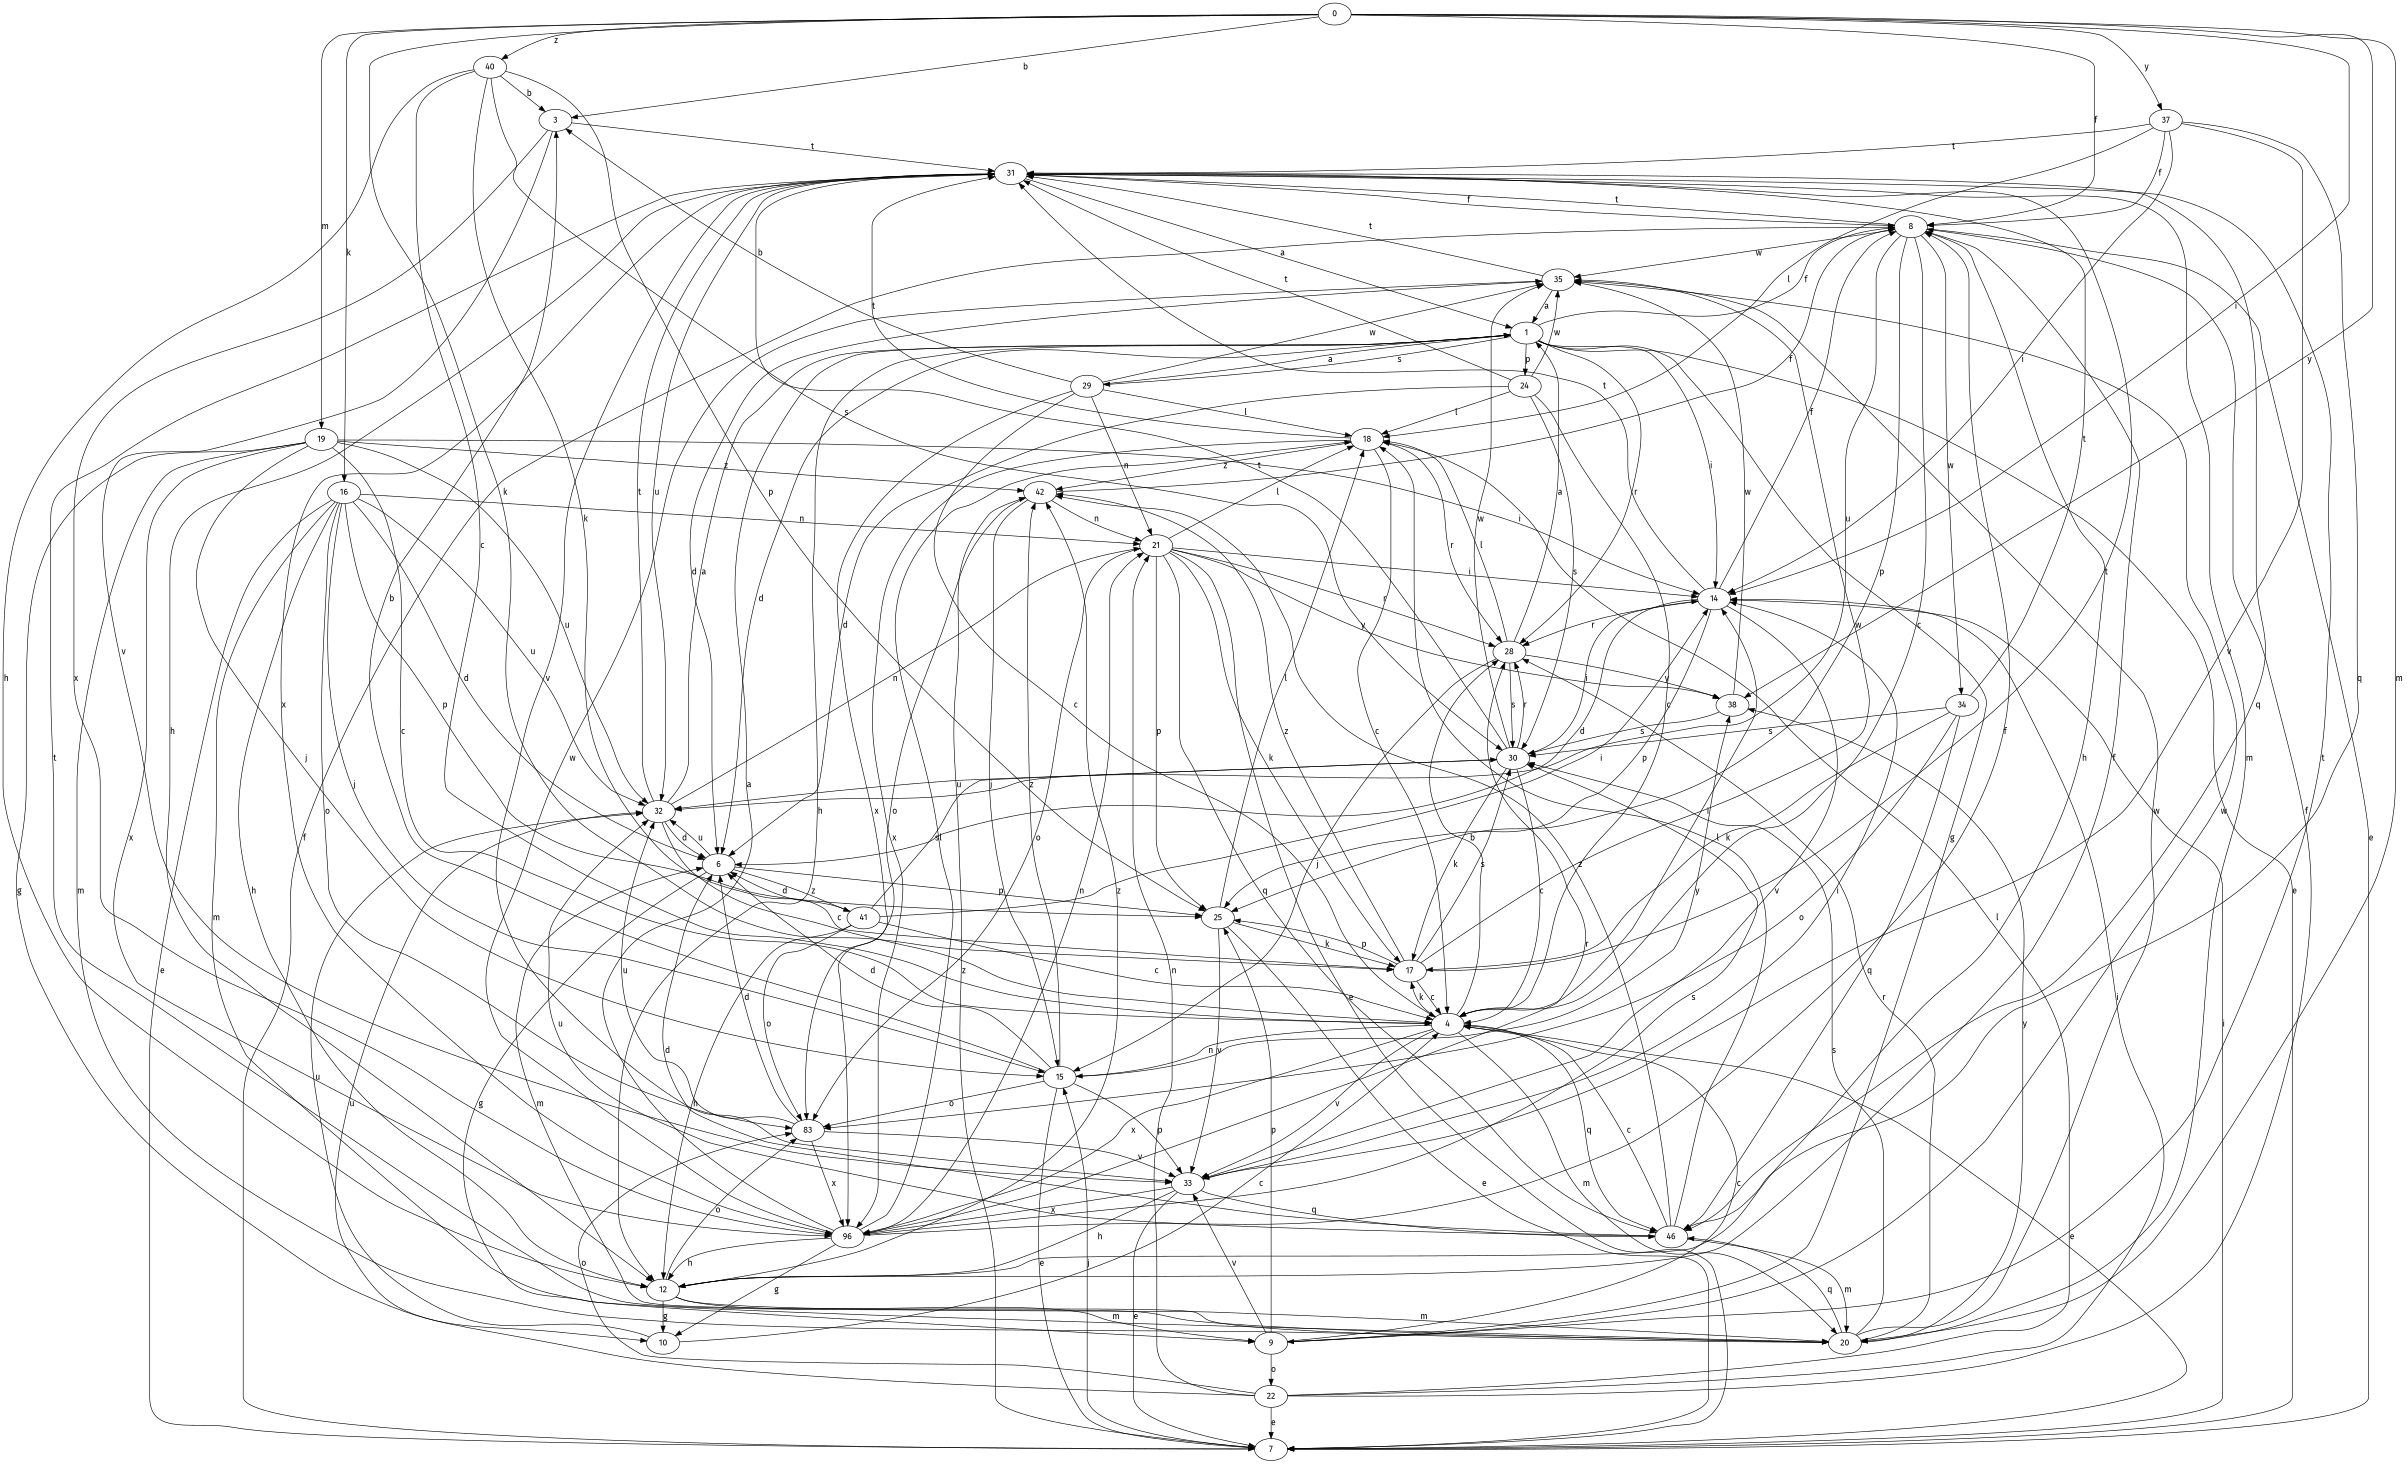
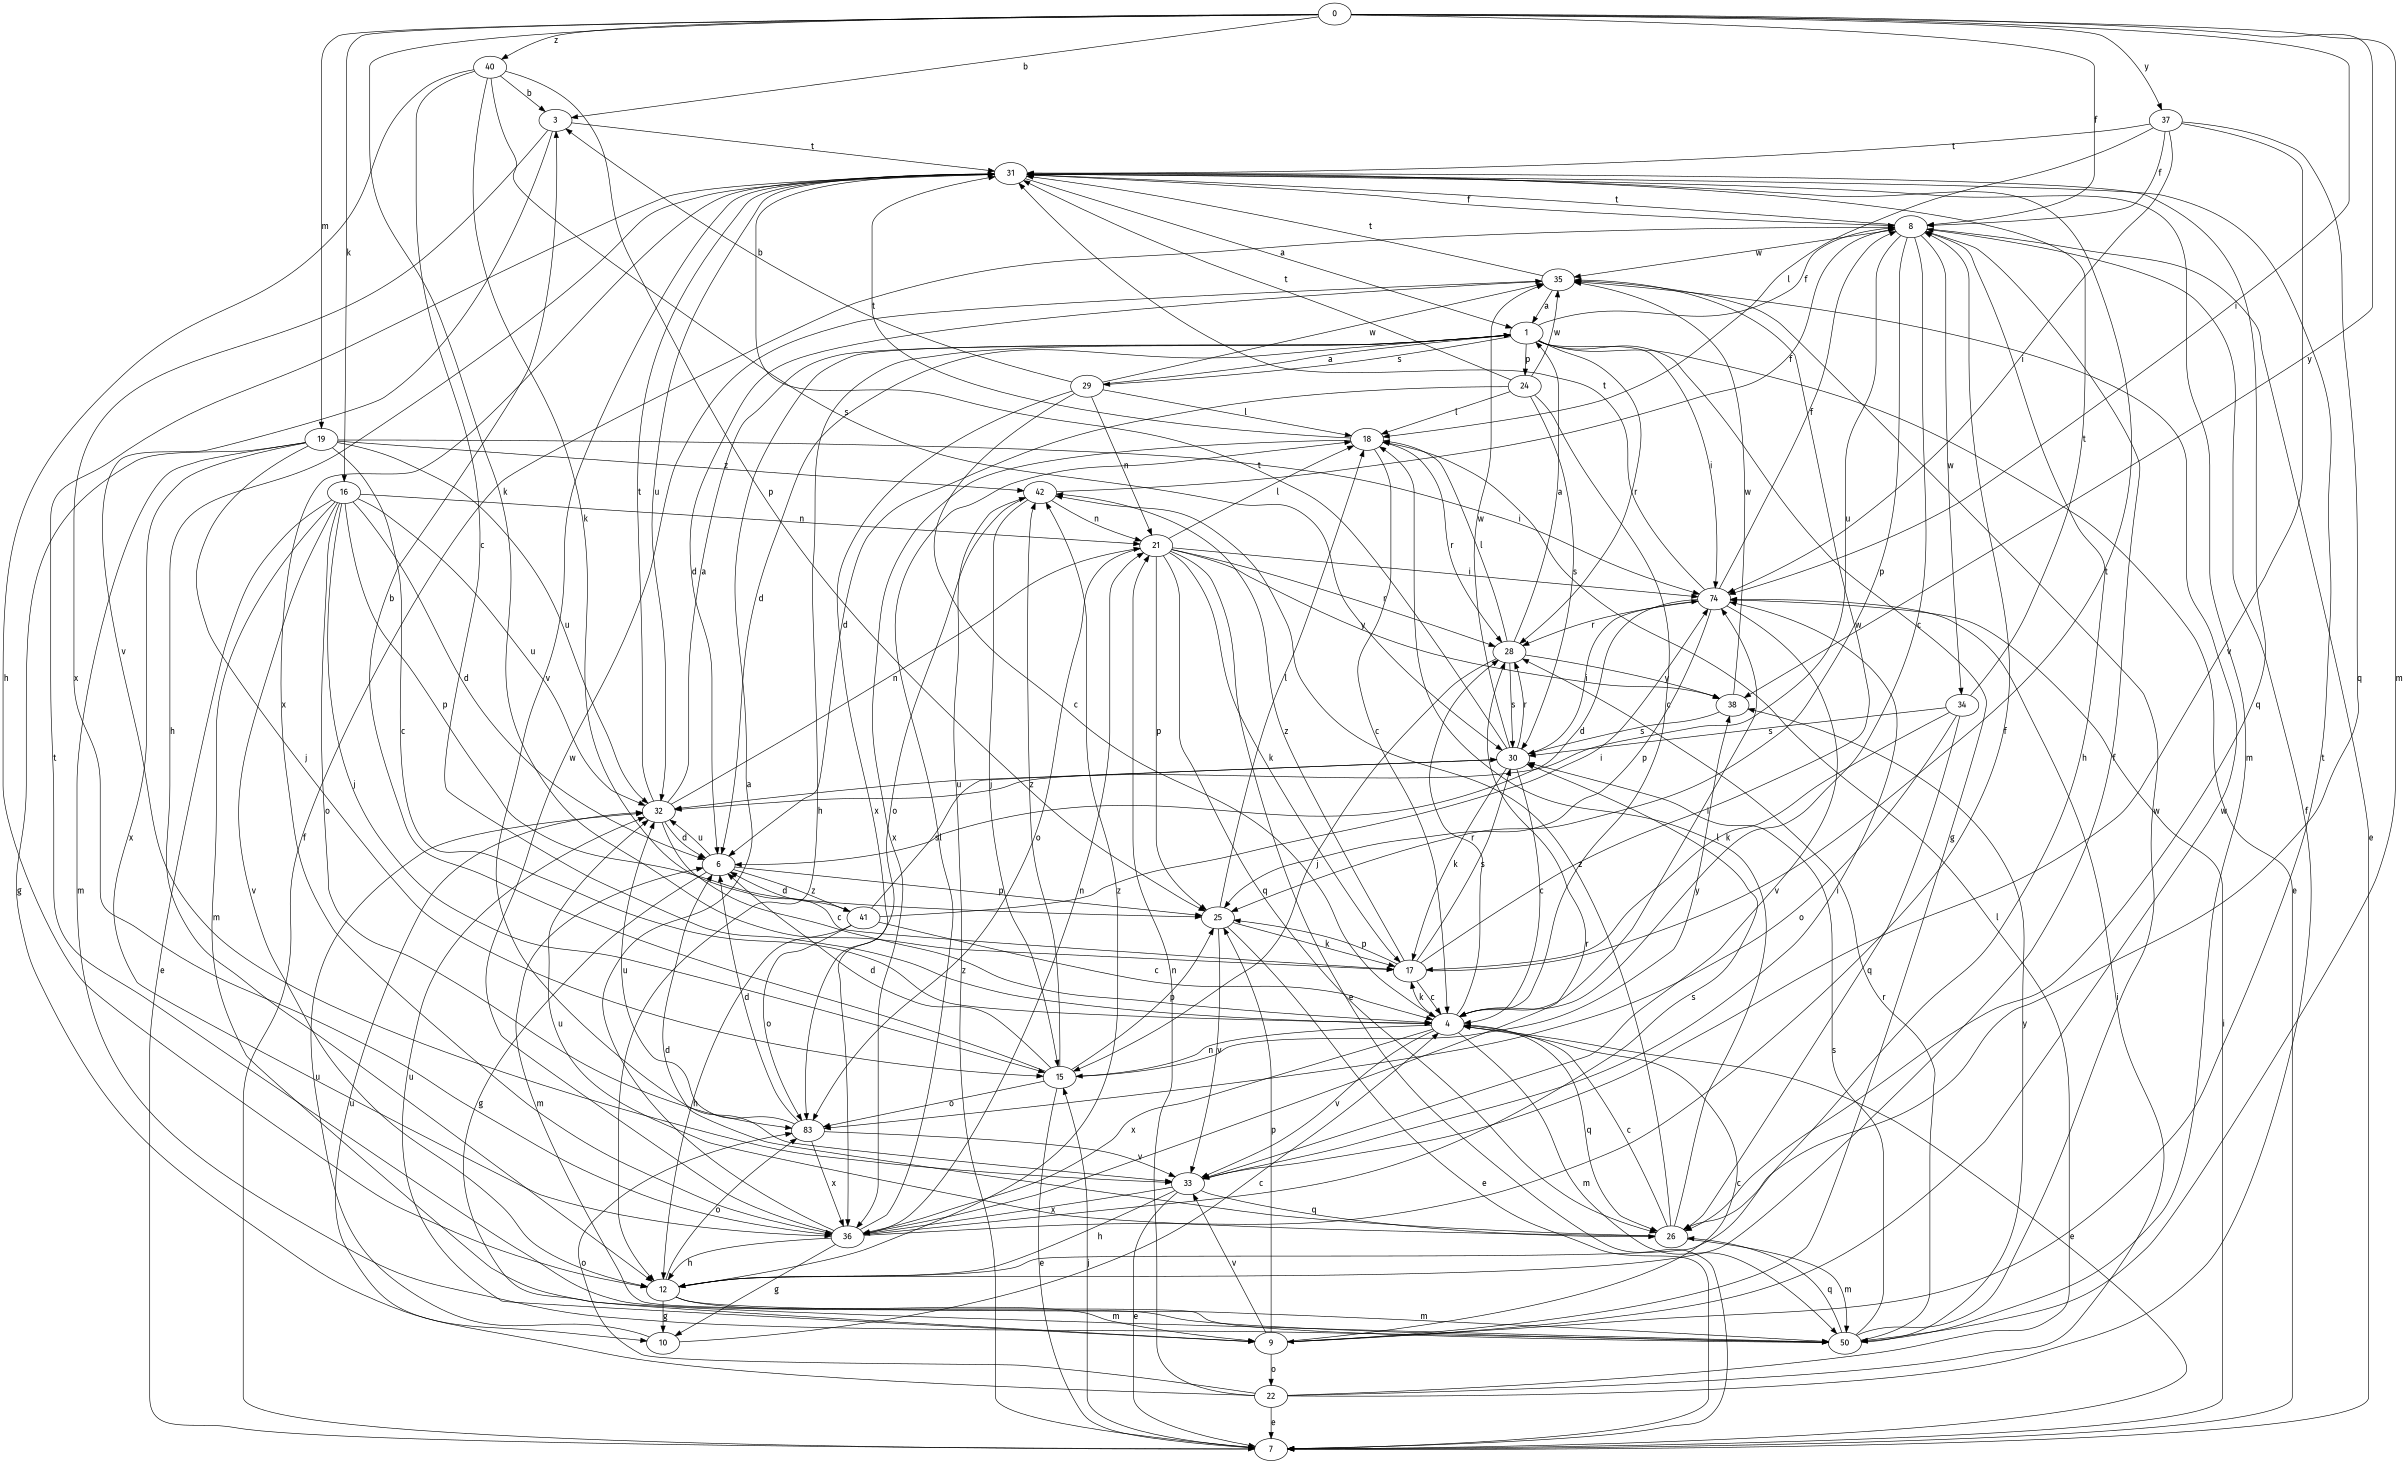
(1207, 465) -> none
(1714, 599) -> (1714, 599)
(1473, 838) -> (1473, 838)
(254, 891) -> (254, 891)
(1130, 1115) -> (1154, 1008)
(848, 1237) -> (848, 1237)
(1671, 1237) -> (1671, 1237)
none -> (564, 1305)
(1845, 1343) -> (1845, 1343)
